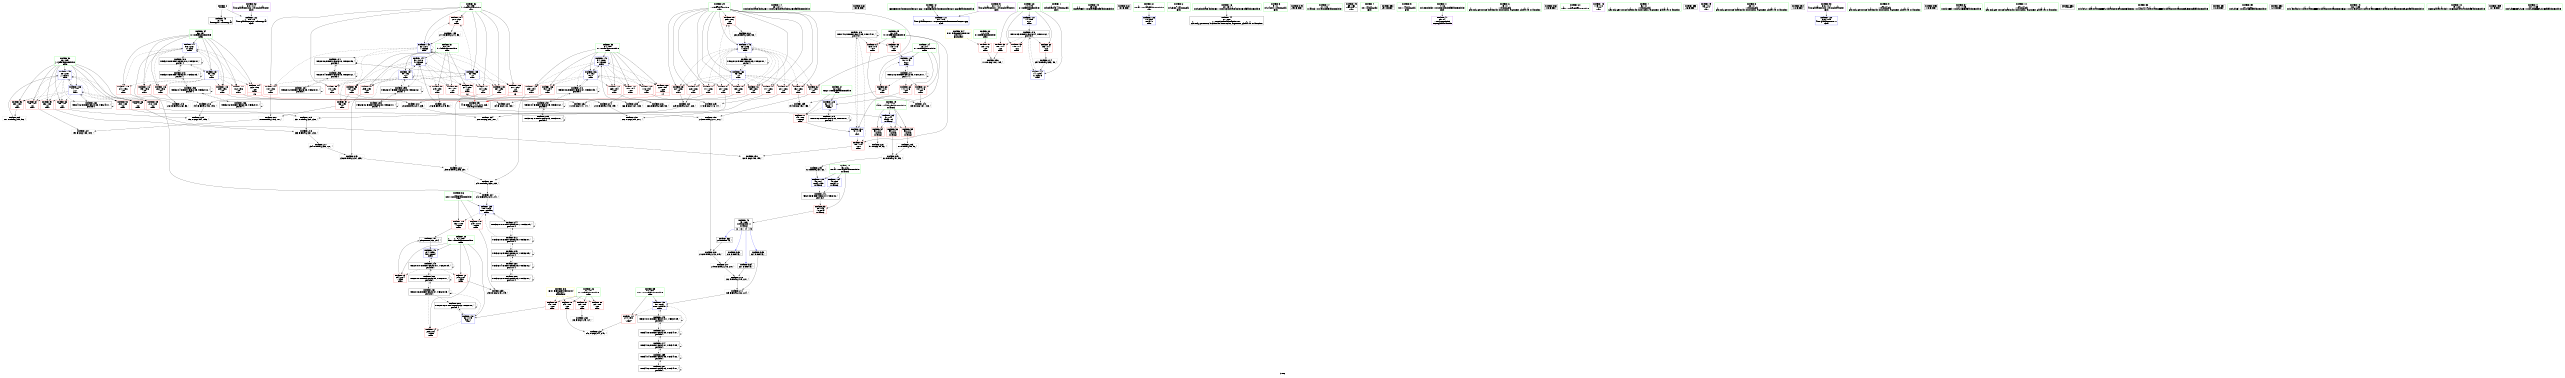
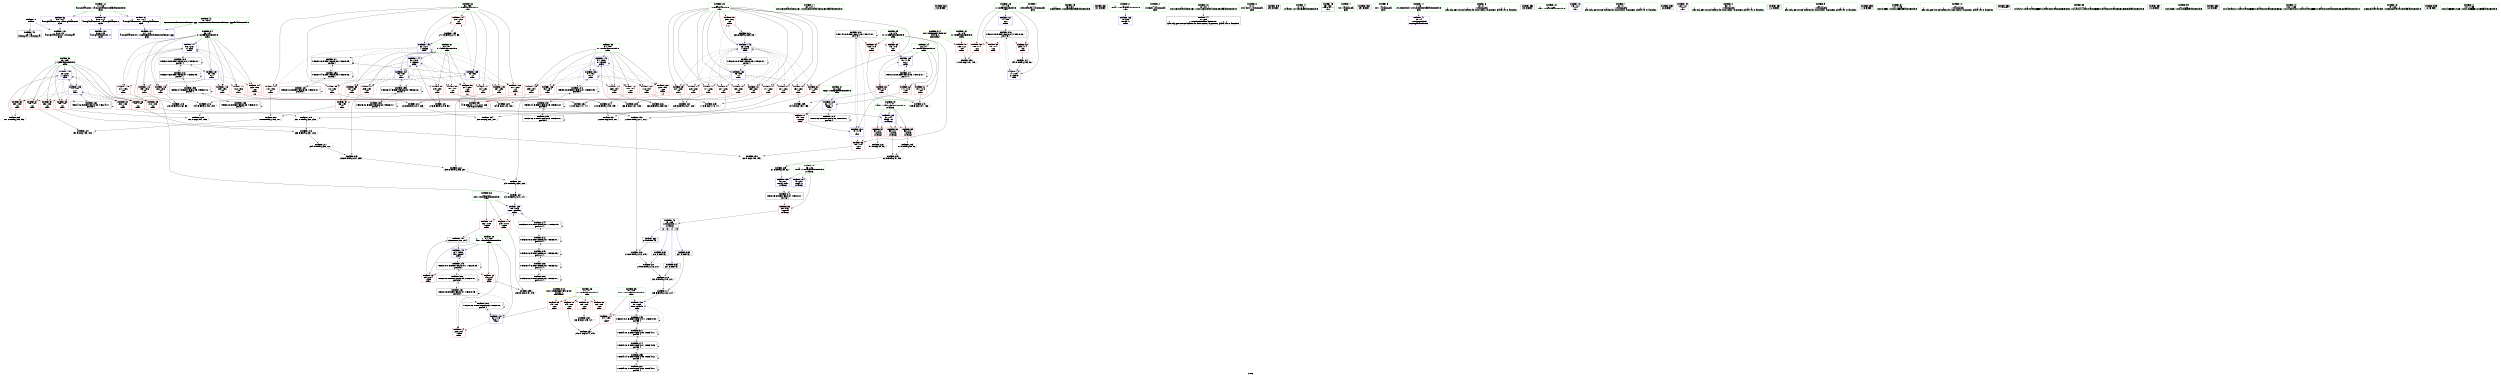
none -> (101, 7)
